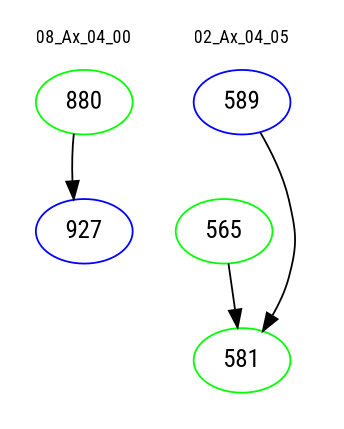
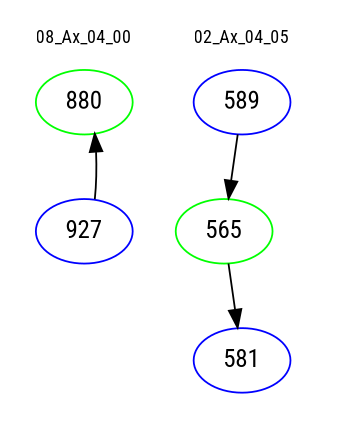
(72, 157) -> (96, 176)
(294, 223) -> (234, 157)
(242, 360) -> (242, 360)
